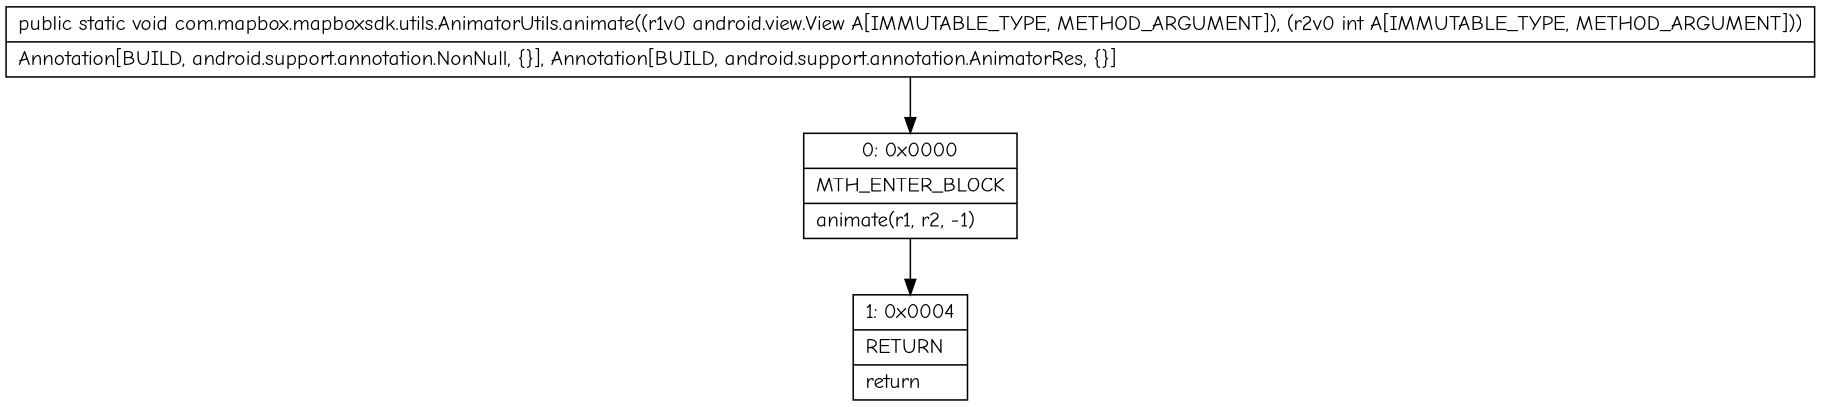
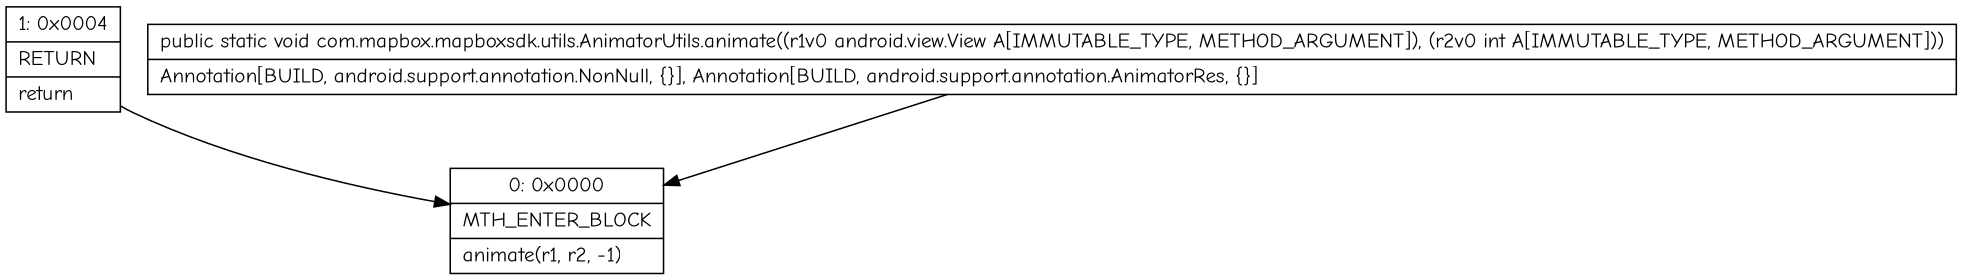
(910, 259) -> (274, 164)
